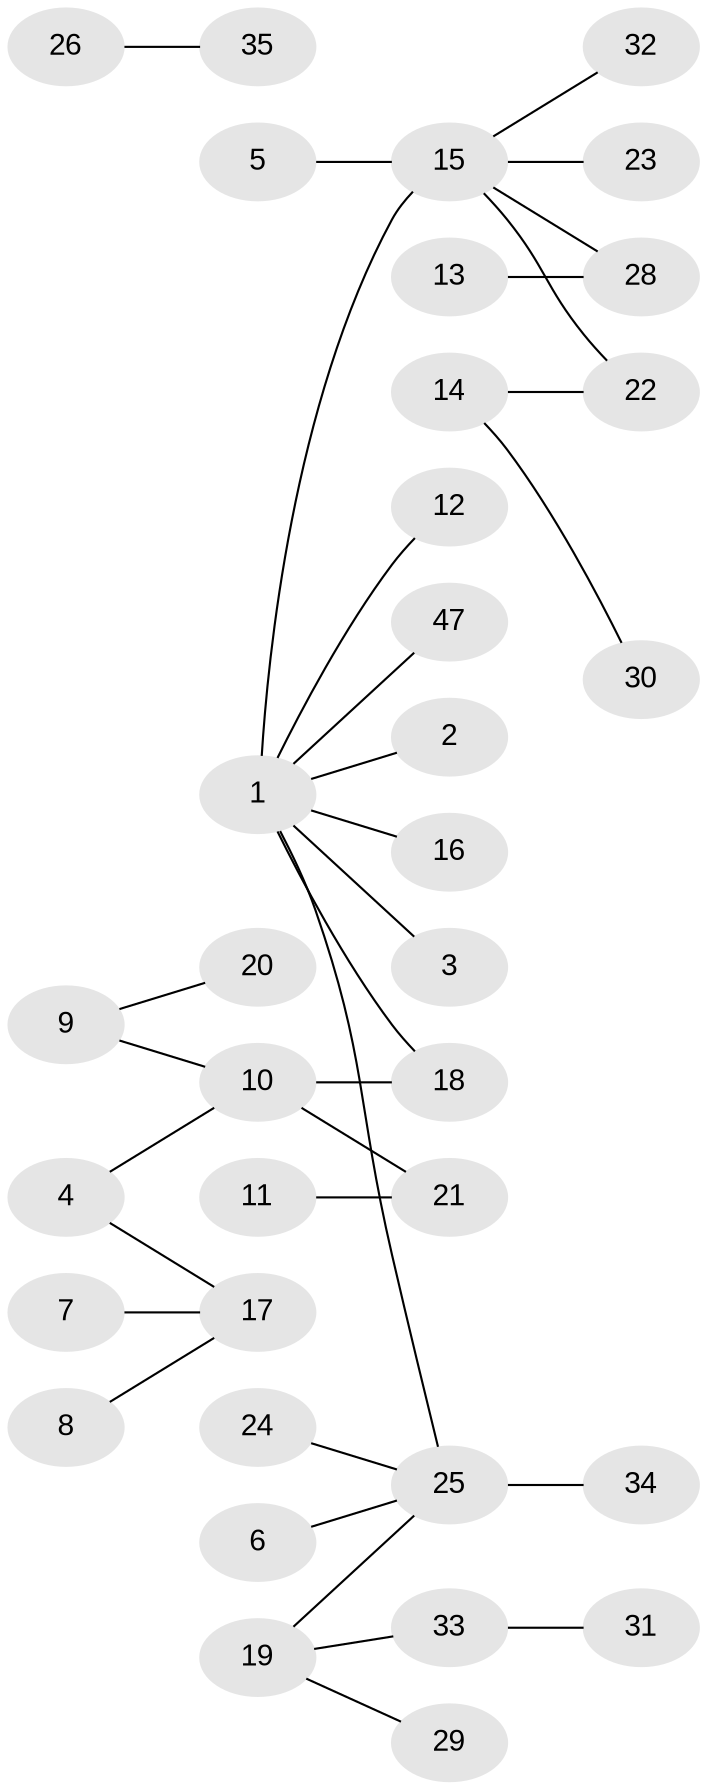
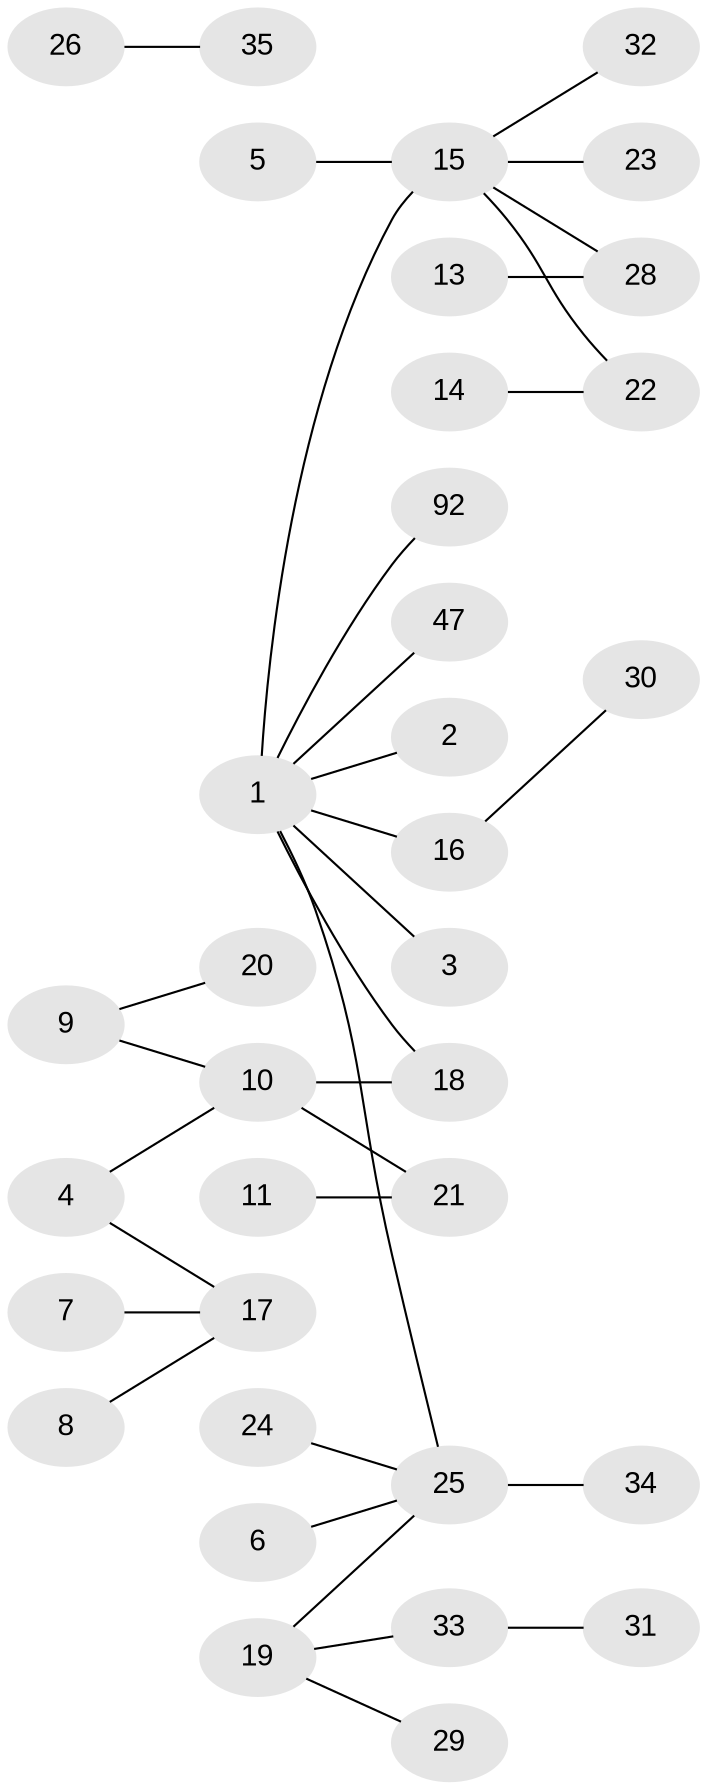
(450, 507) -> (450, 507)
(560, 529) -> (546, 766)
